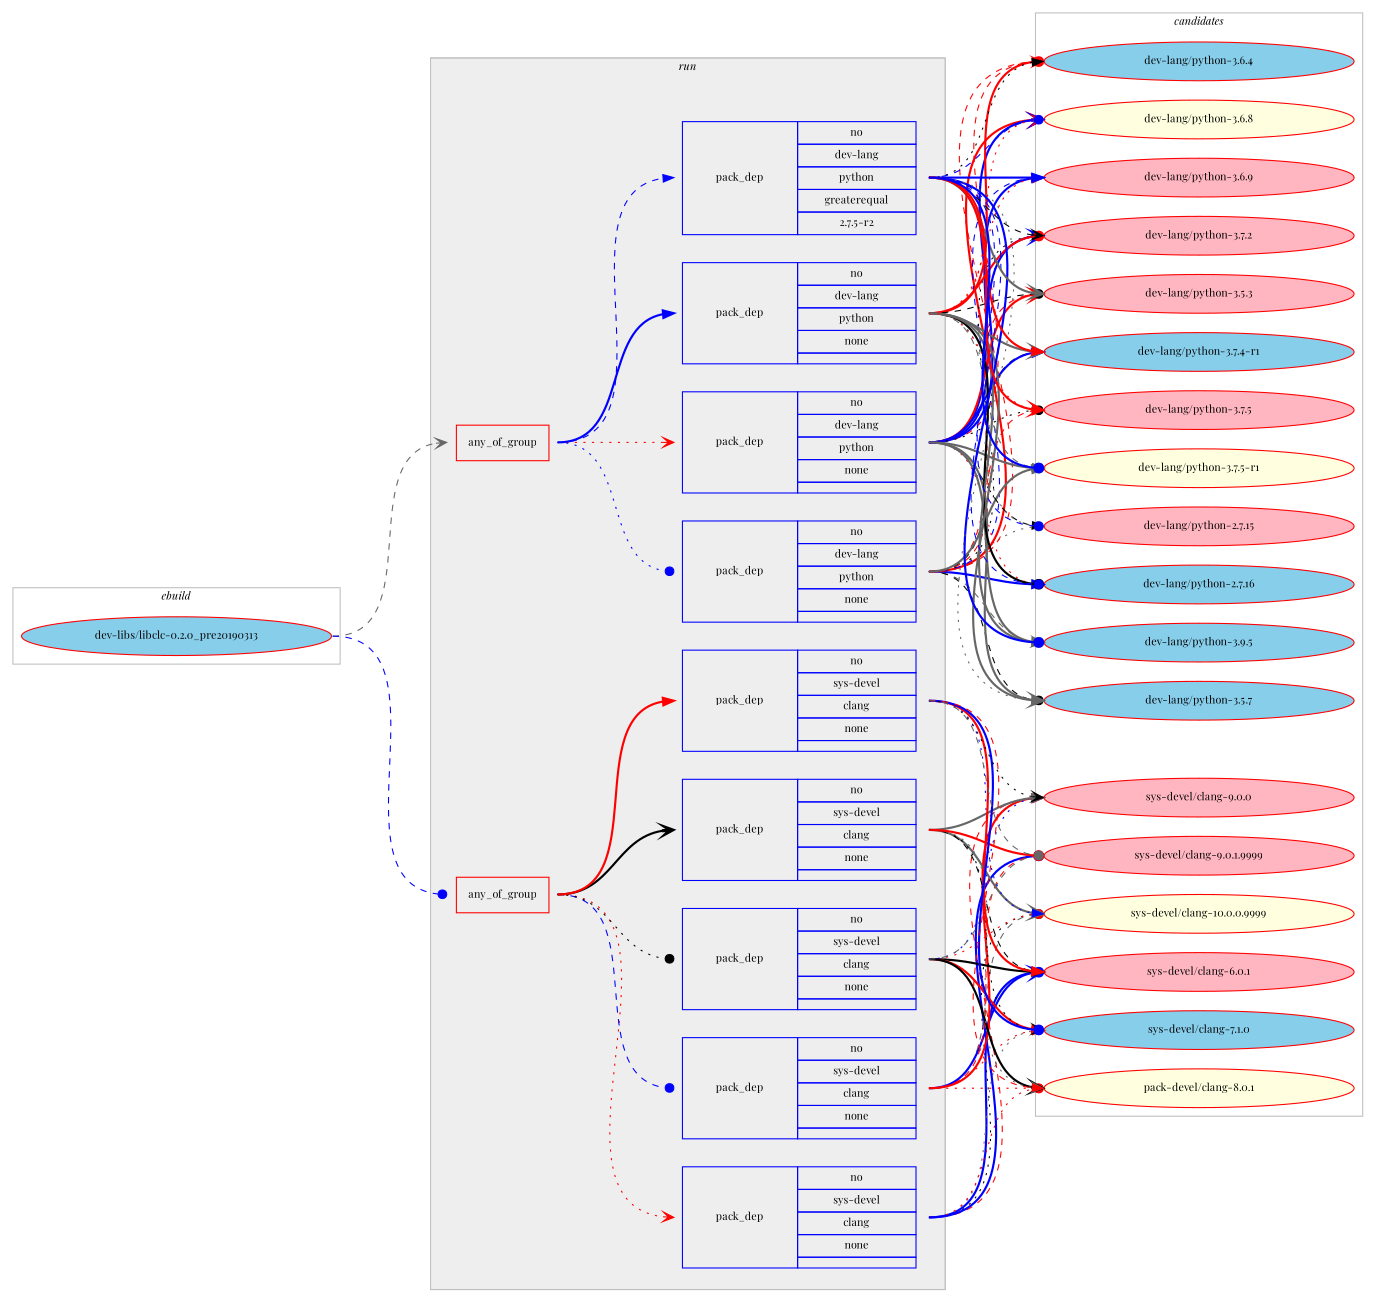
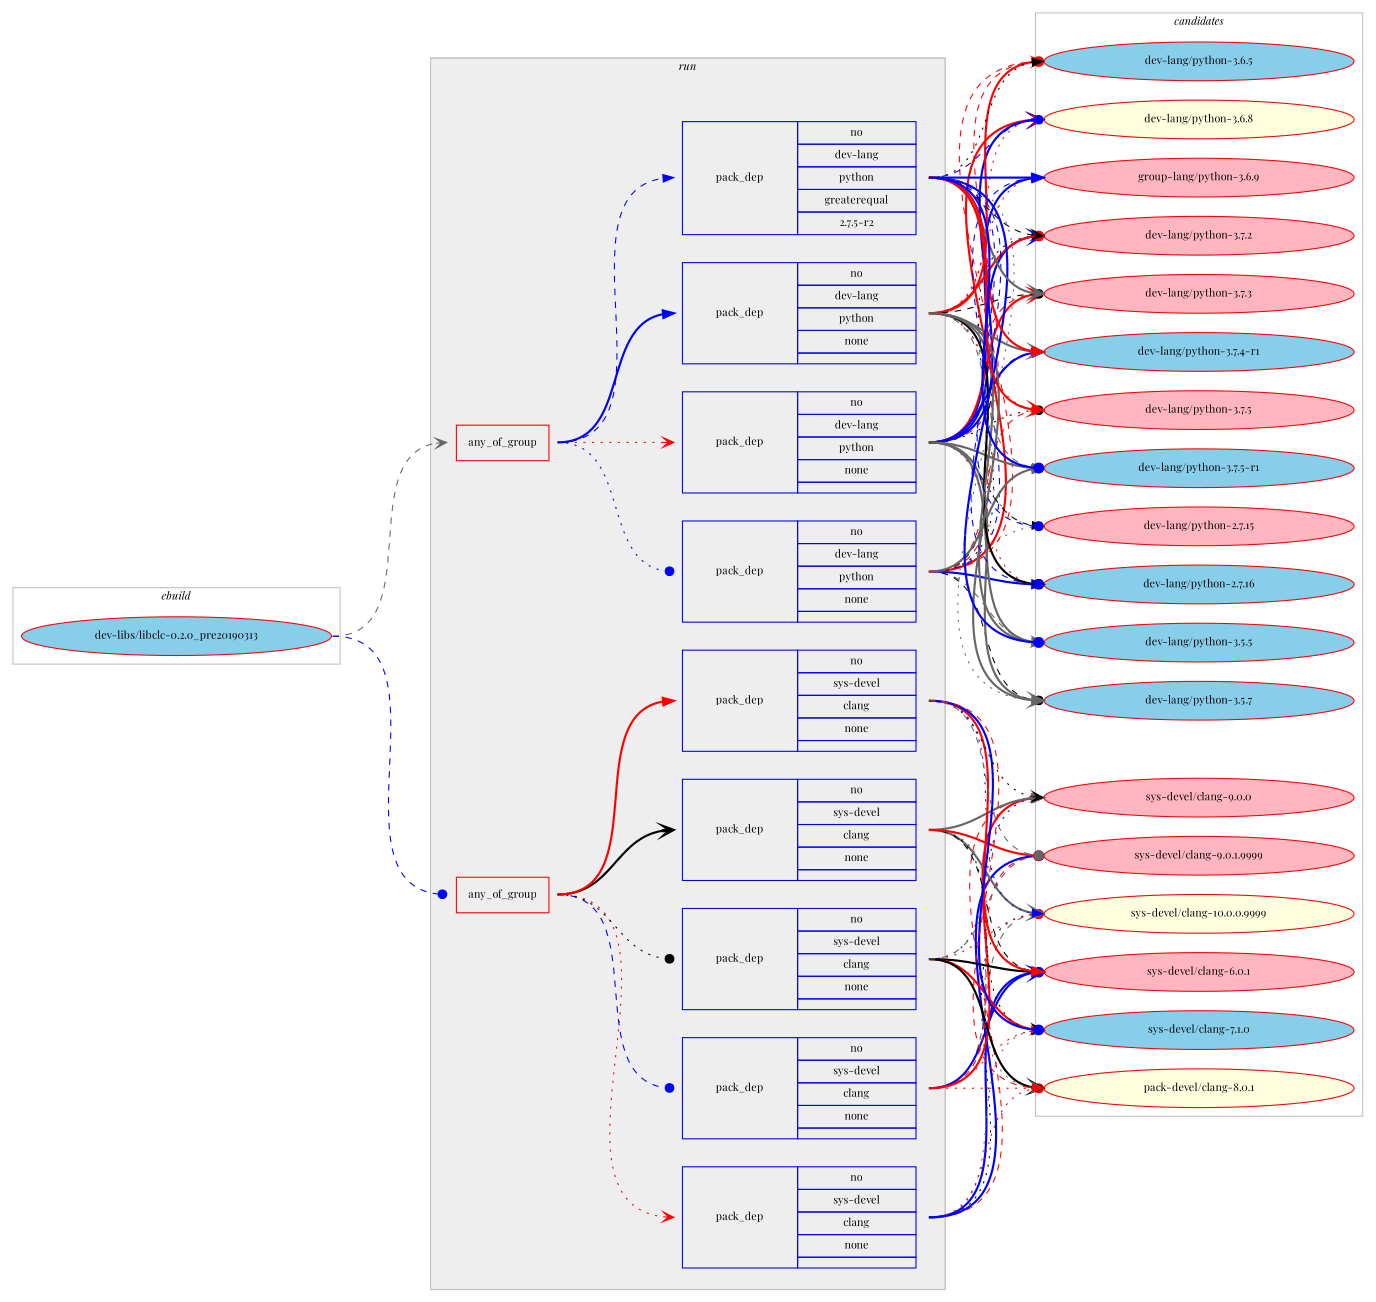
(1199, 61) -> (1199, 61)
(1199, 178) -> (1199, 178)
(1199, 294) -> (1199, 294)
(1199, 468) -> (1199, 468)
(1199, 643) -> (1199, 643)
